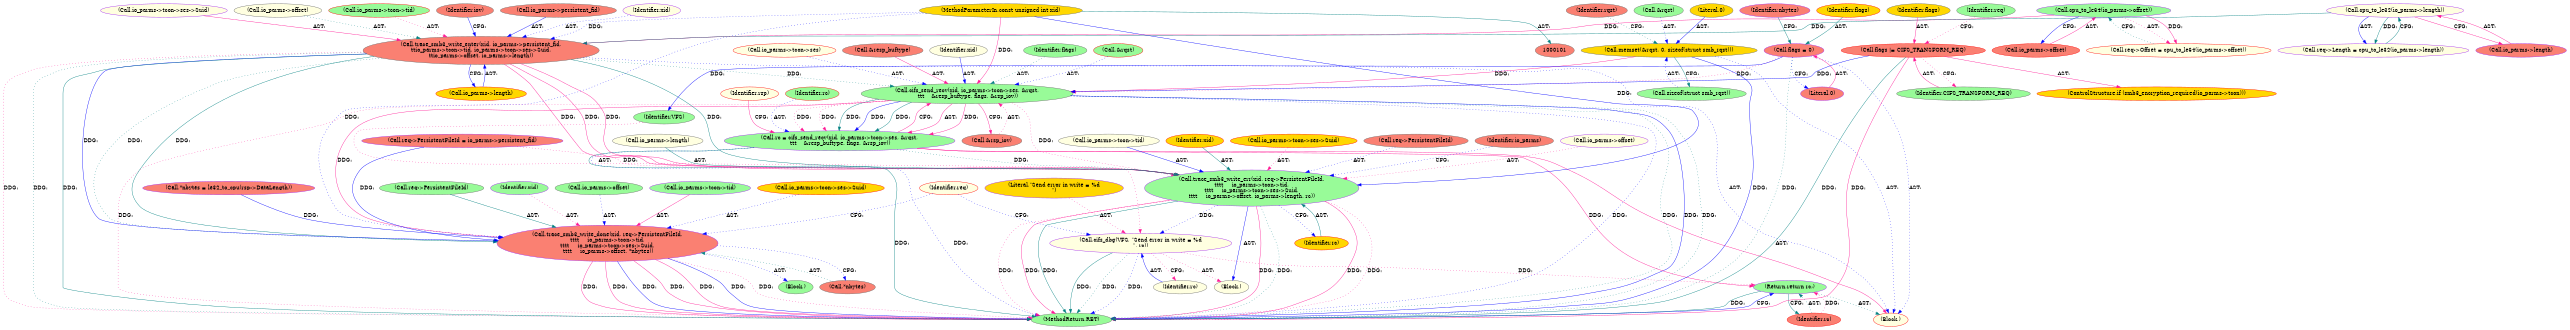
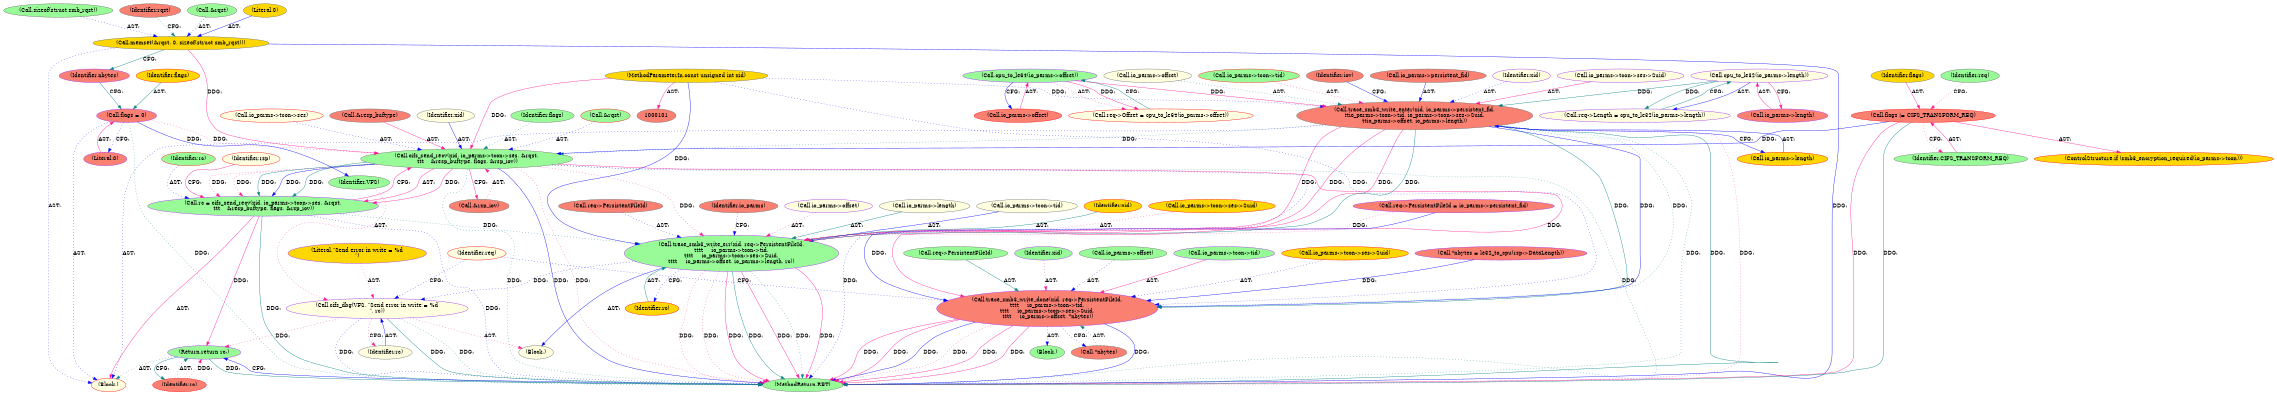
(1319, 14) -> (665, 92)
(2131, 35) -> (1119, 90)
(1683, 70) -> (139, 59)
